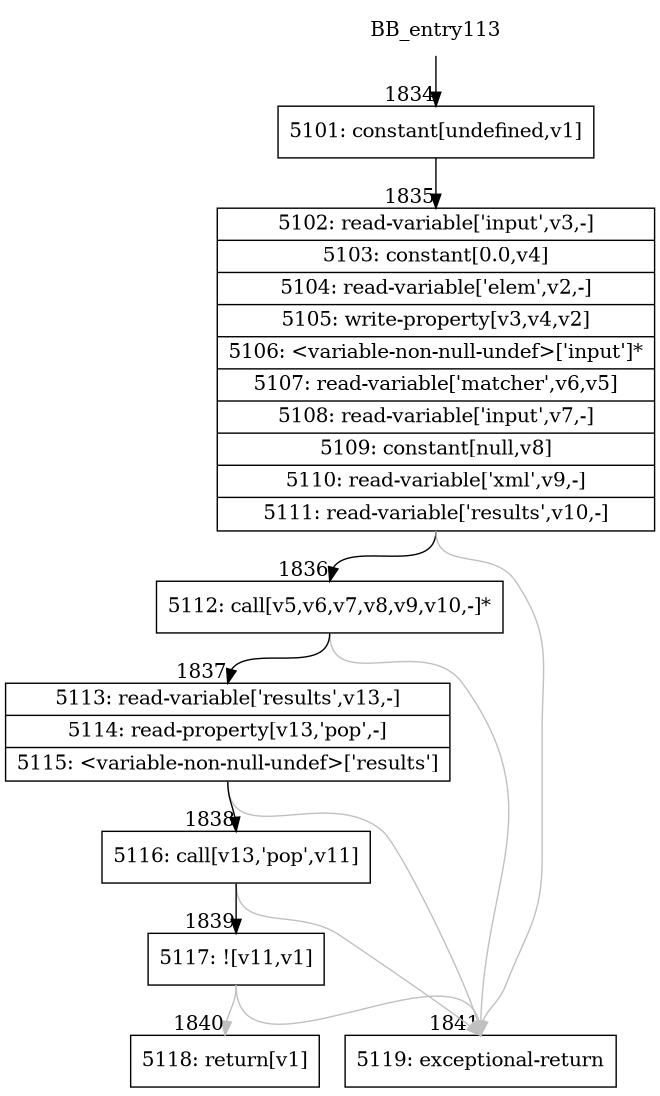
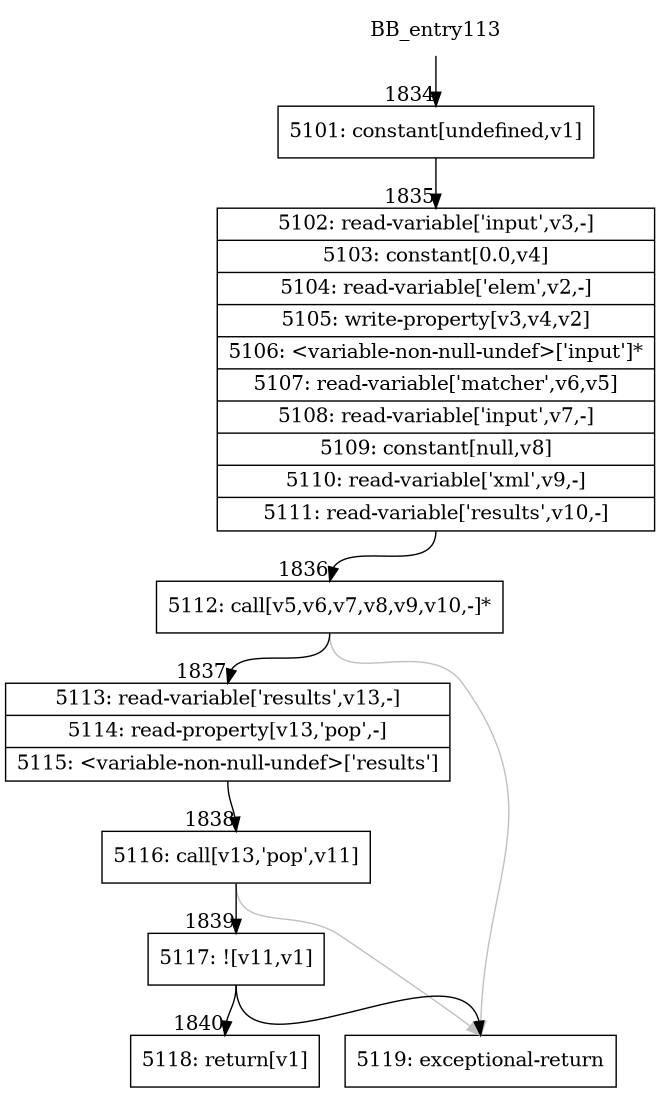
(542, 754) -> none
(393, 844) -> none
(233, 1004) -> (233, 1004)
(351, 1012) -> (351, 1012)
